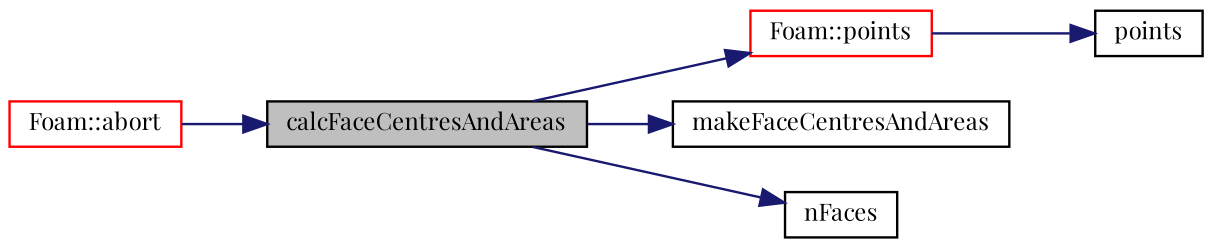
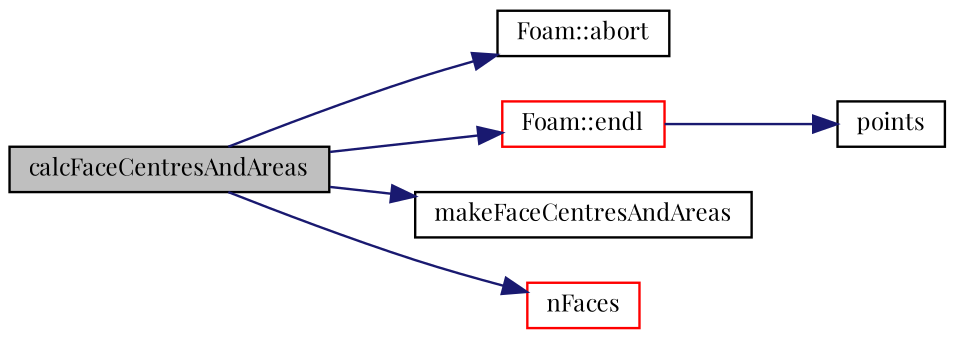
(841, 33) -> (583, 124)
(95, 124) -> (583, 33)
(213, 124) -> (350, 101)
(841, 215) -> (583, 305)
